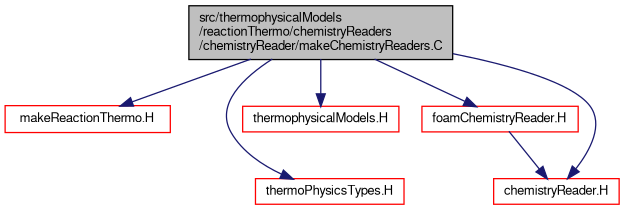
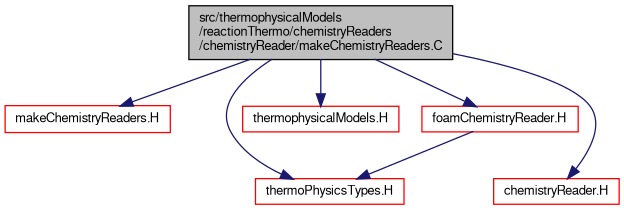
(88, 119) -> (88, 119)
(524, 150) -> (421, 153)
